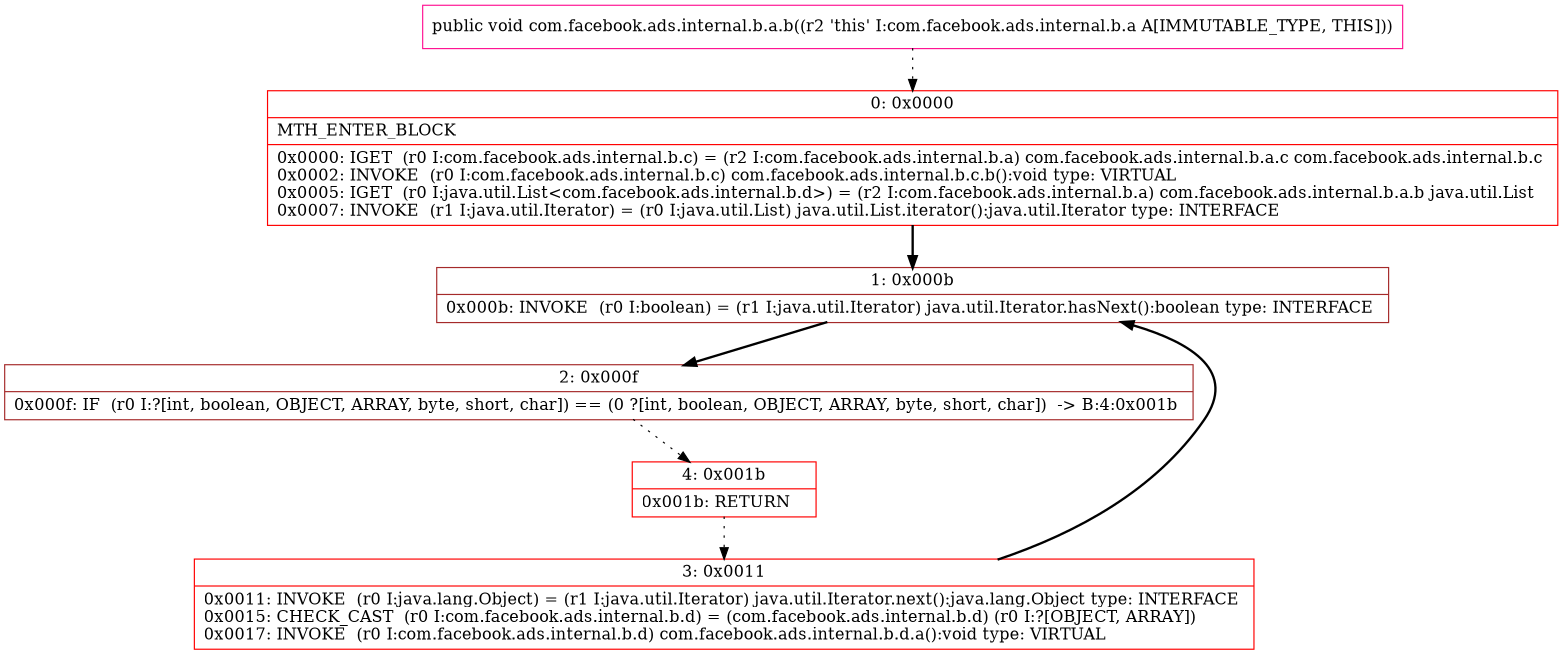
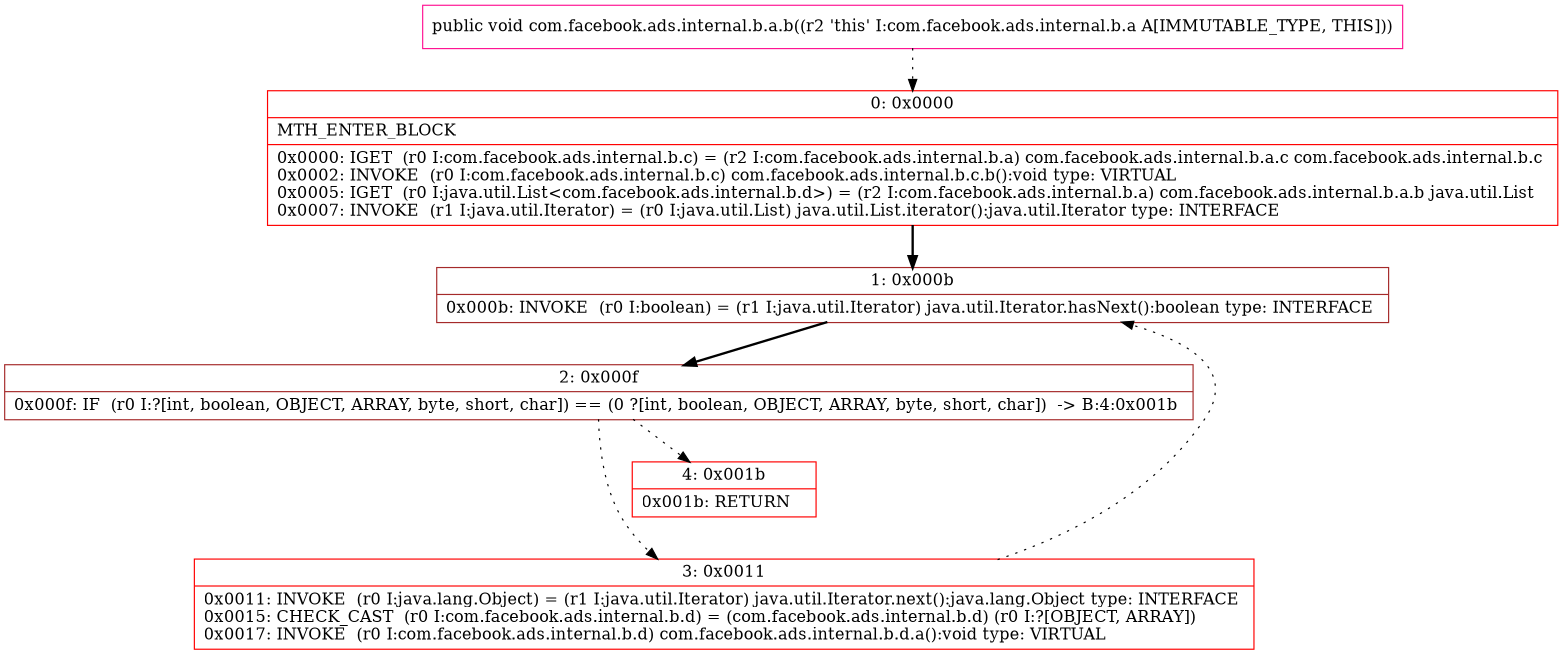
(1169, 461) -> (1169, 461)
(724, 532) -> (610, 491)
